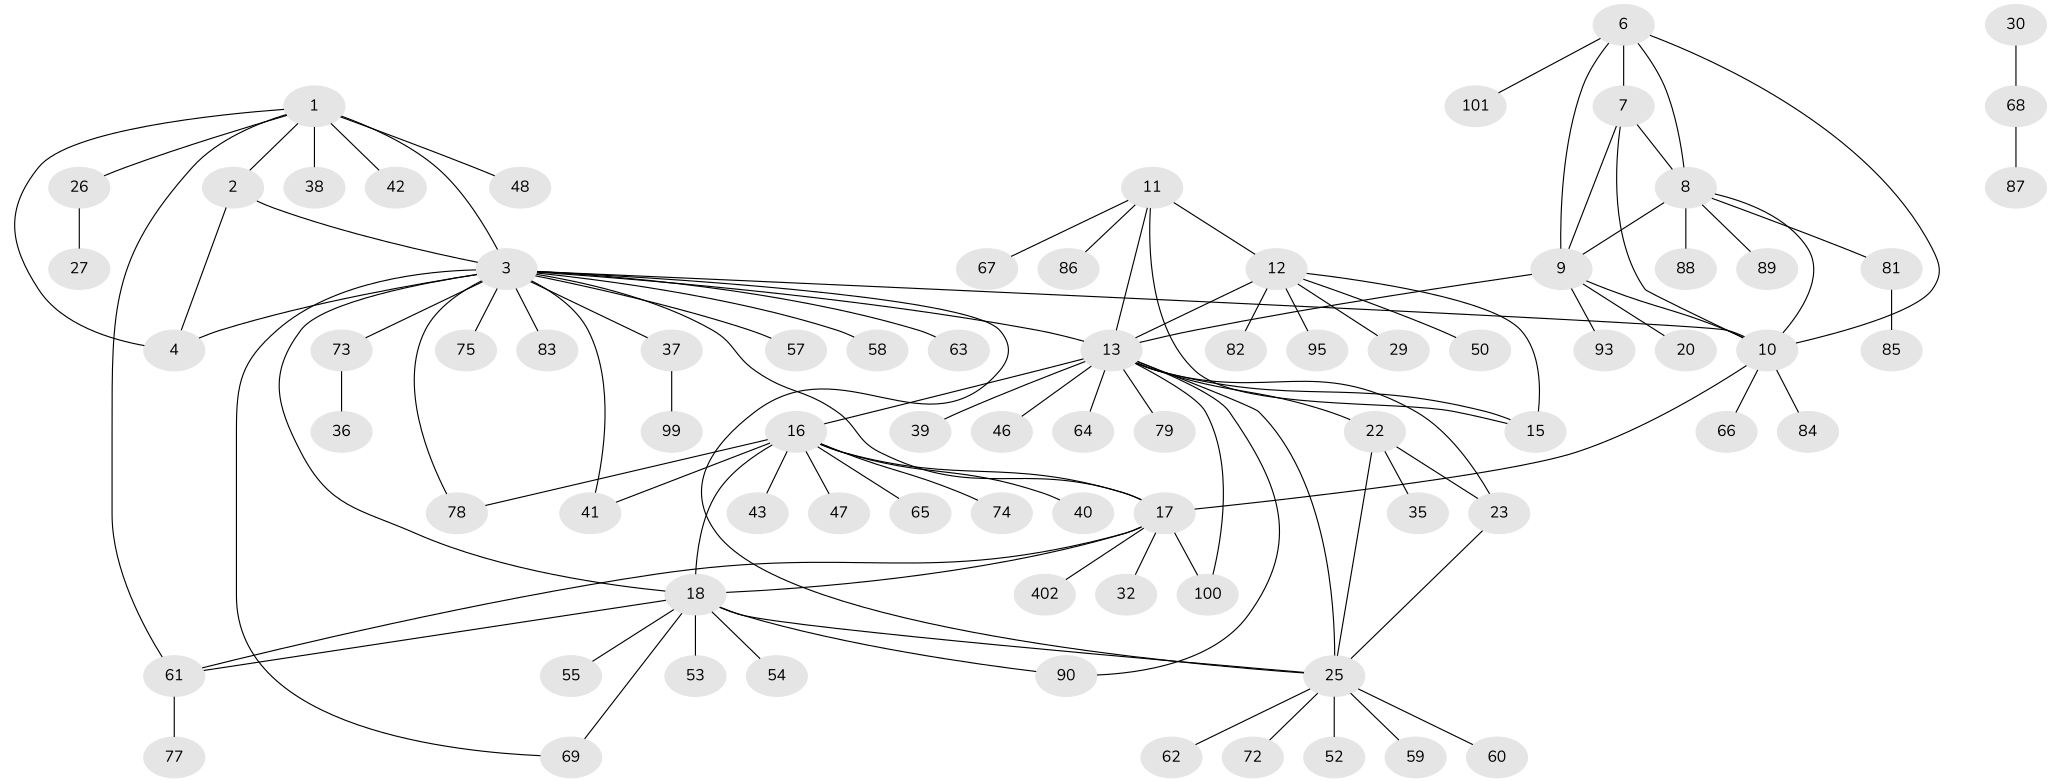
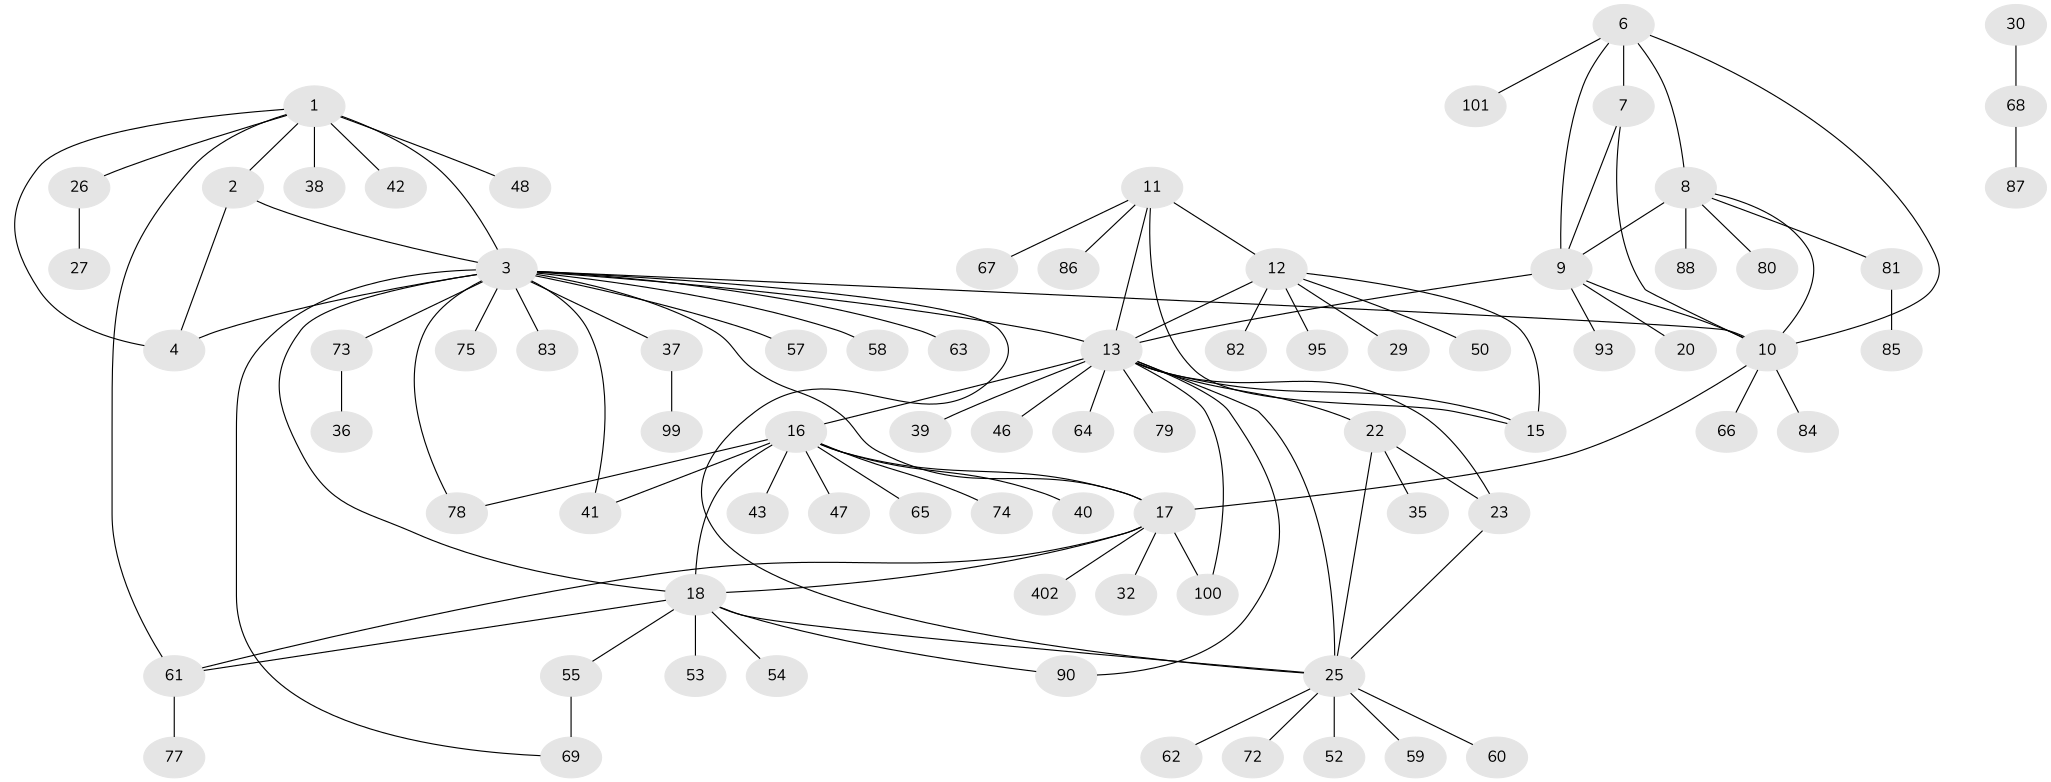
(1655, 147) -> none
(1767, 269) -> (1767, 269)
(633, 676) -> (571, 717)
